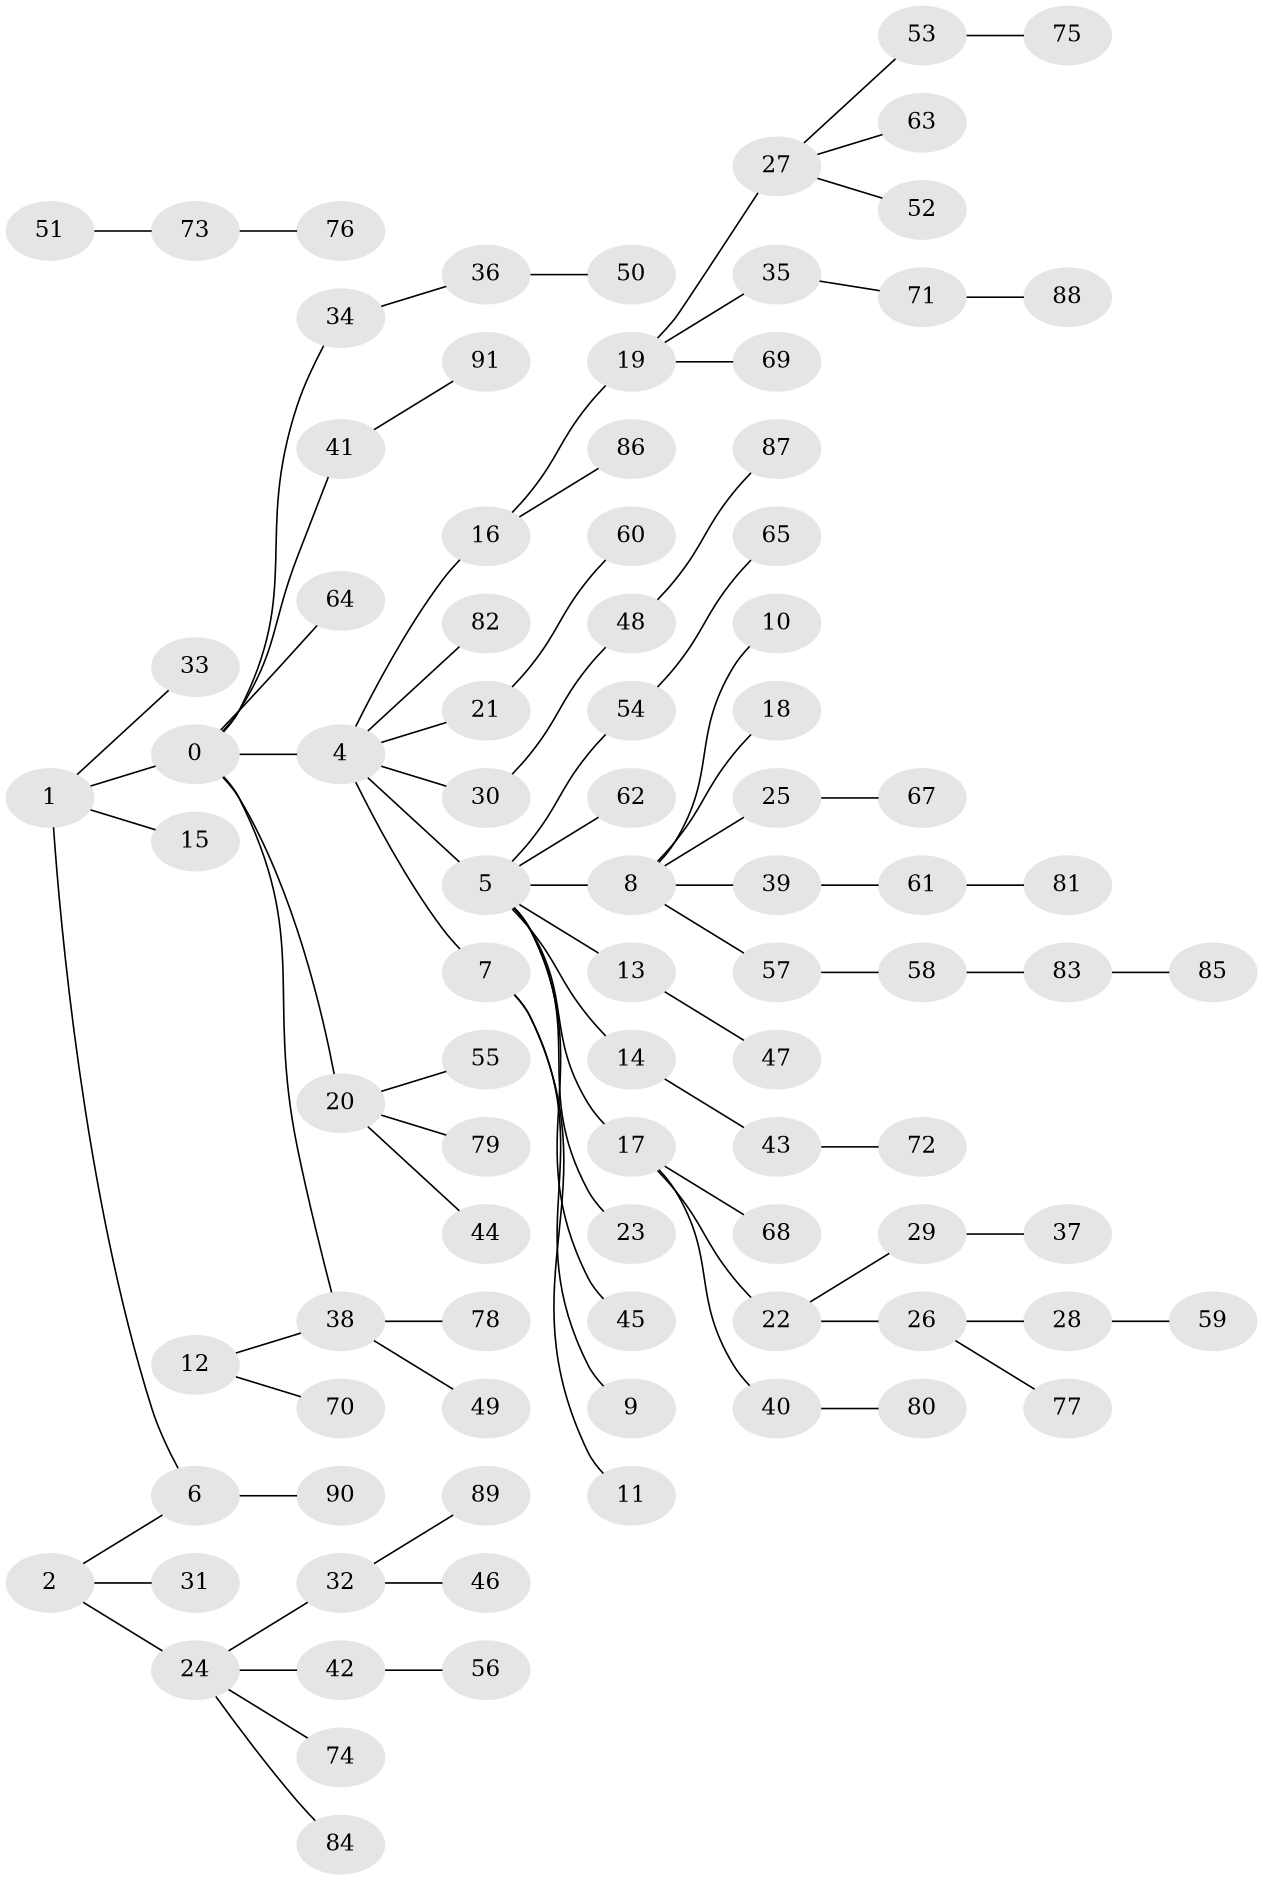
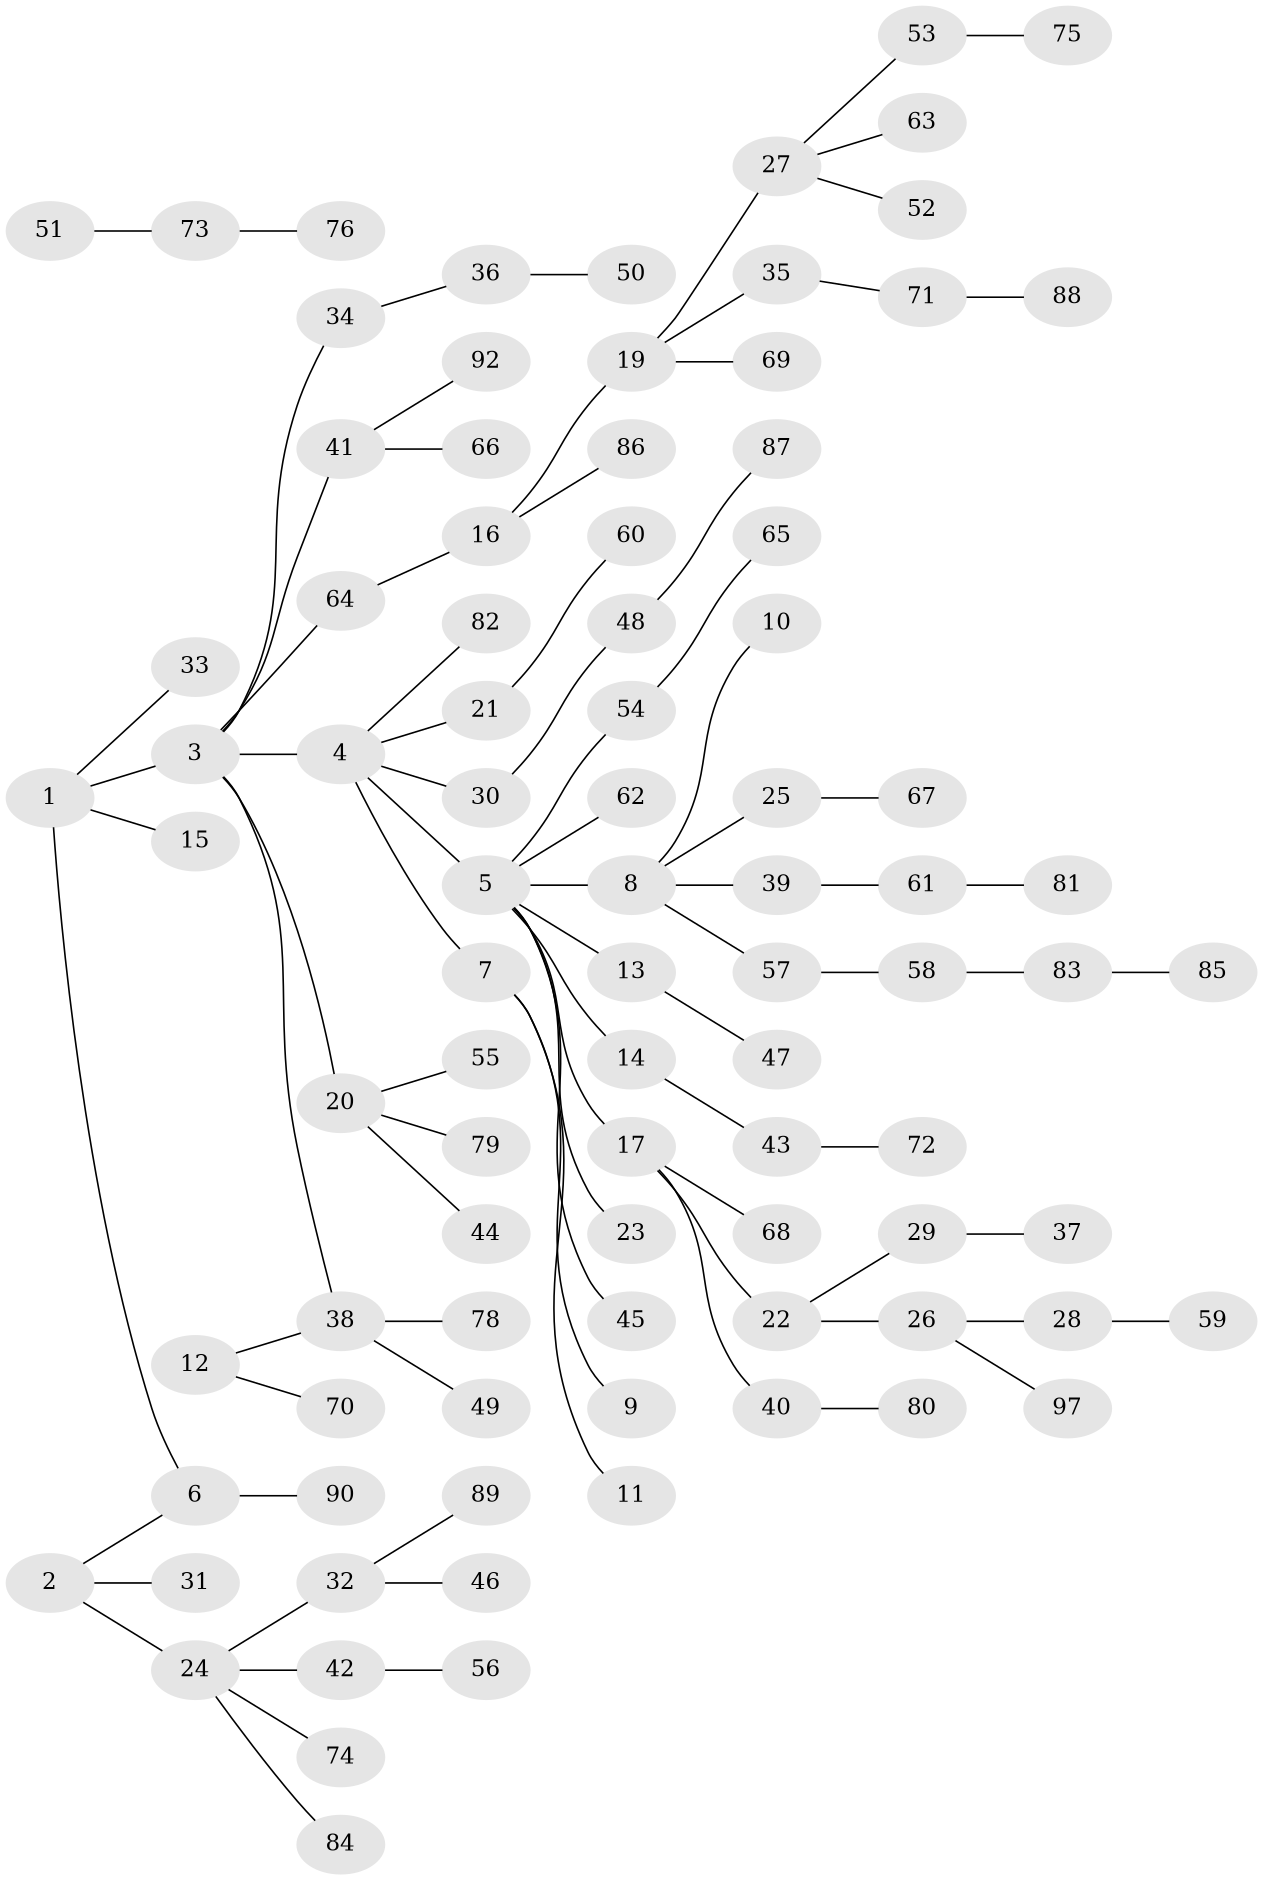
(486, 362) -> (486, 362)
none -> (486, 449)
(403, 640) -> (413, 569)
(777, 711) -> none
(195, 754) -> (195, 754)
(1068, 1409) -> (1068, 1409)
